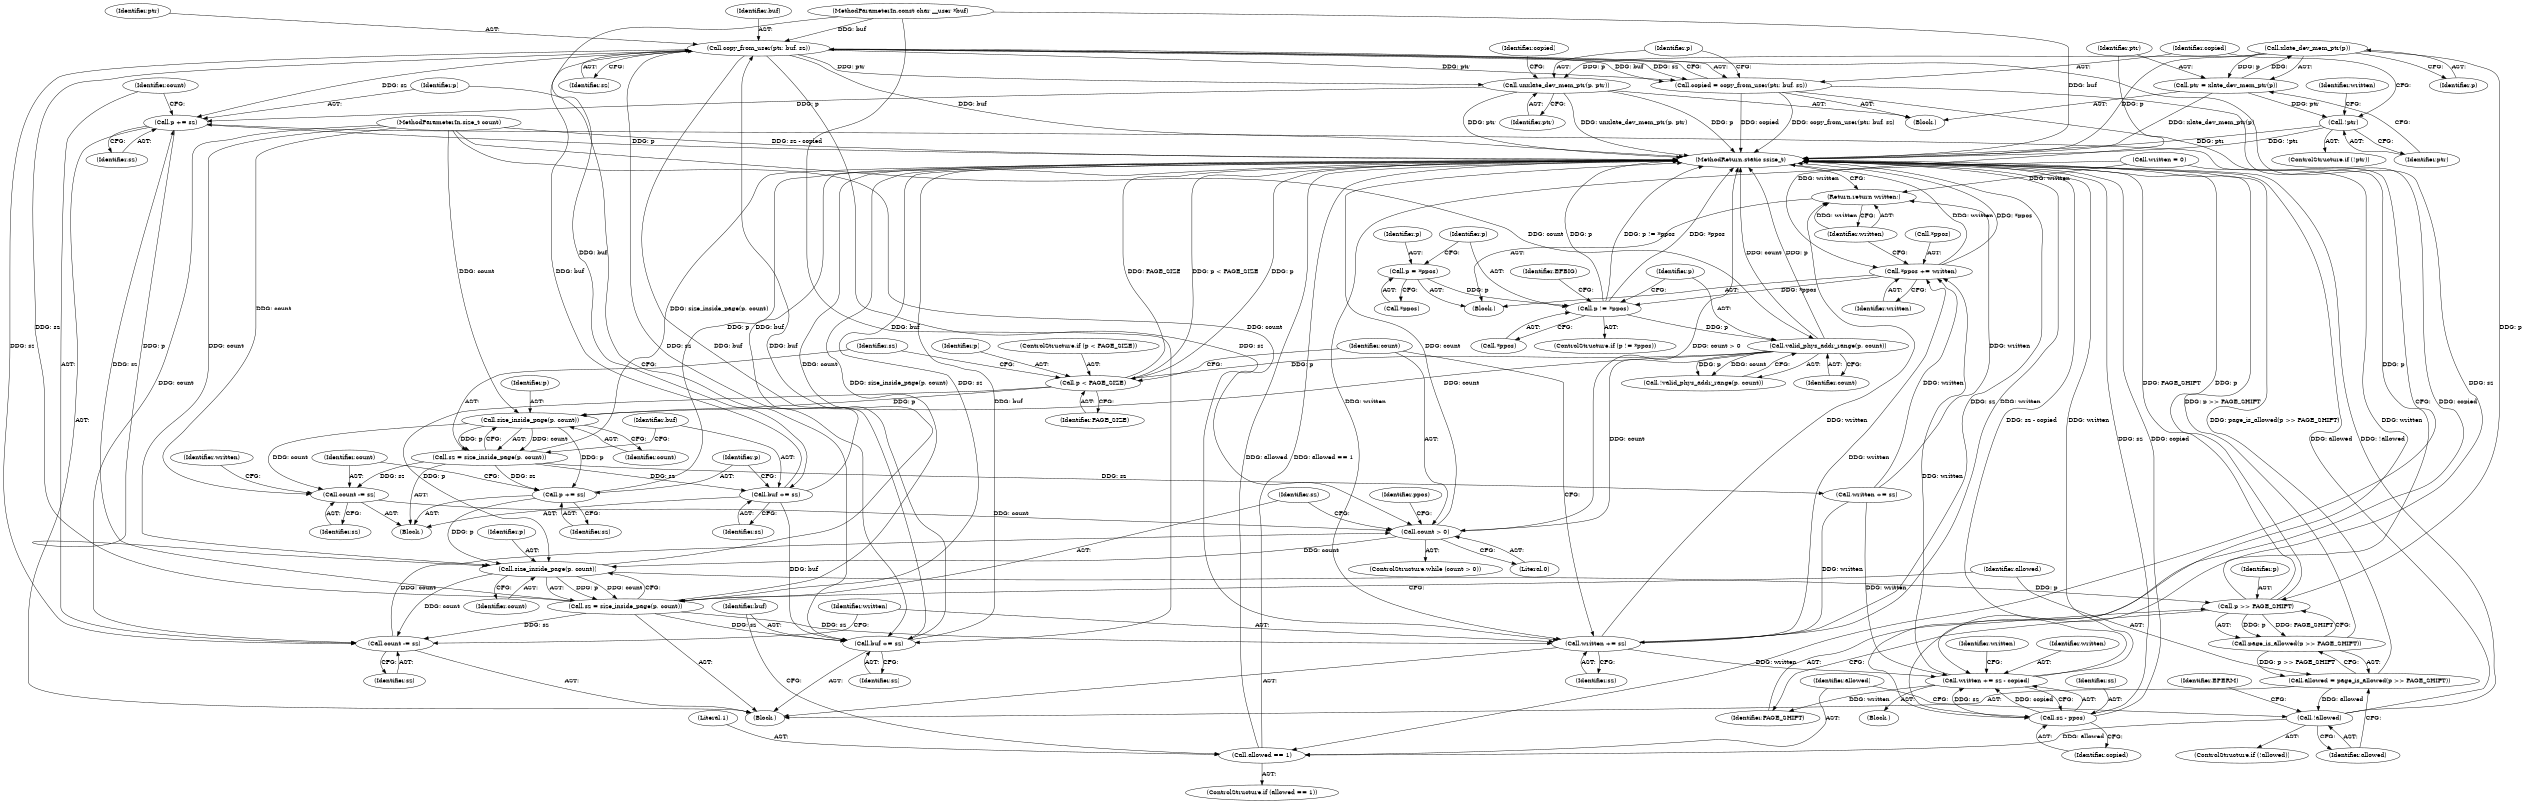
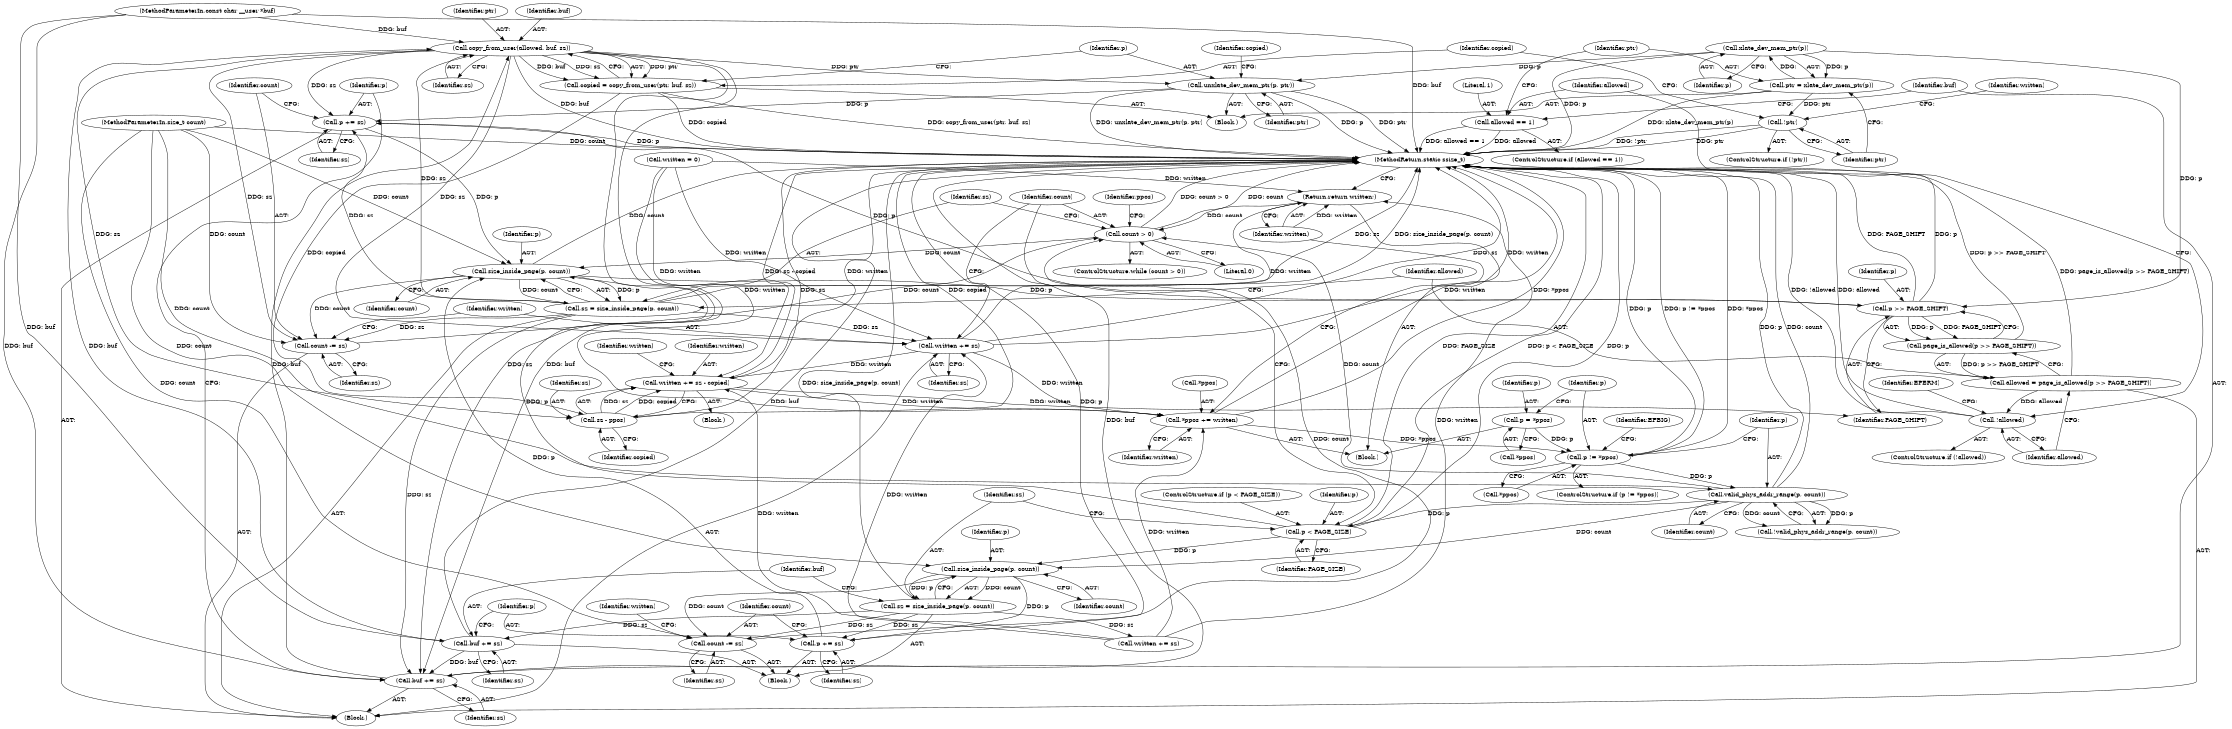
(759, 48) -> (512, 48)
(797, 141) -> (588, 141)
(2161, 145) -> (670, 397)
(986, 315) -> (1234, 206)
(1800, 751) -> none
